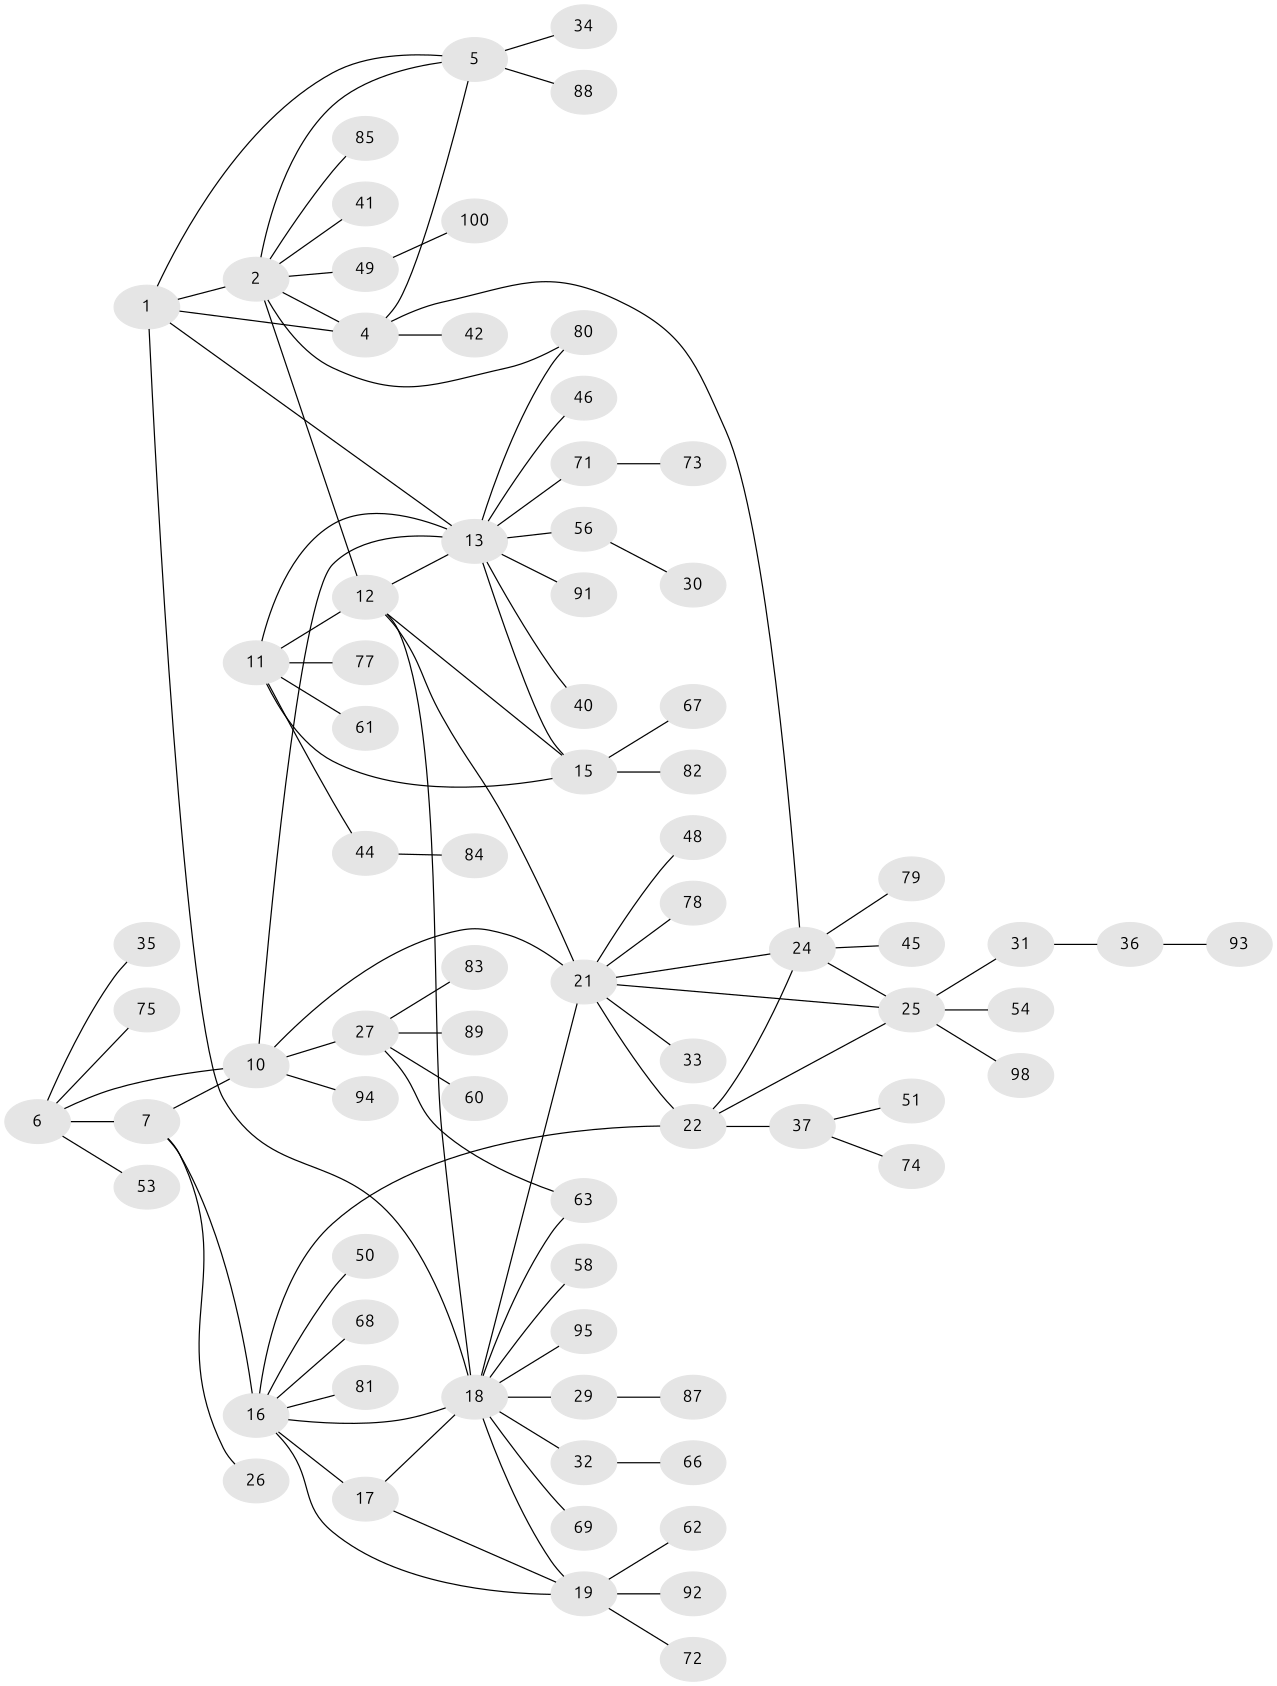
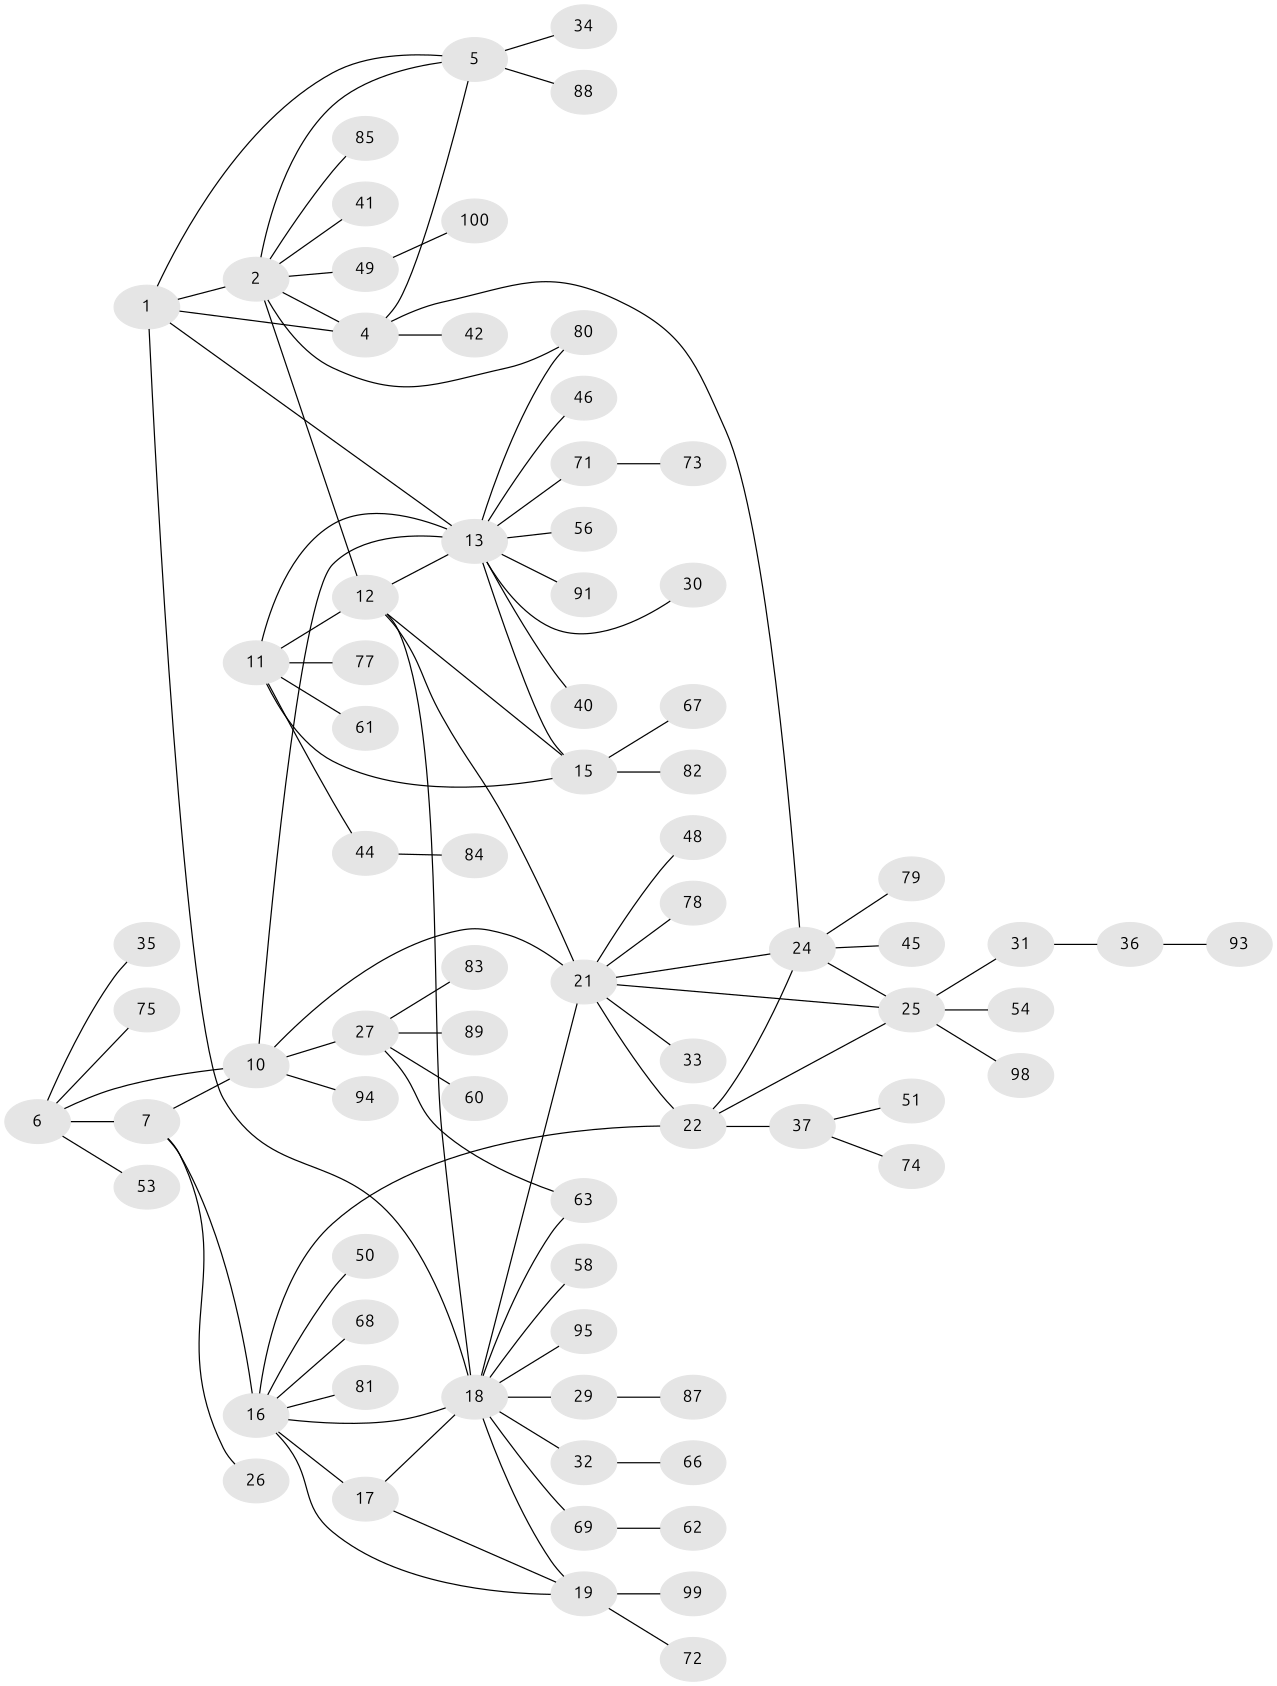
(639, 557) -> (567, 633)
(639, 1561) -> (639, 1528)
(693, 1594) -> (693, 1594)
